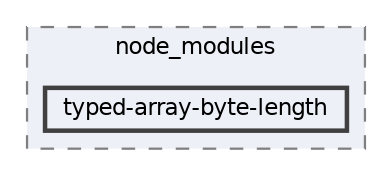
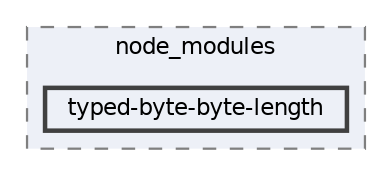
(196, 109) -> (196, 109)
